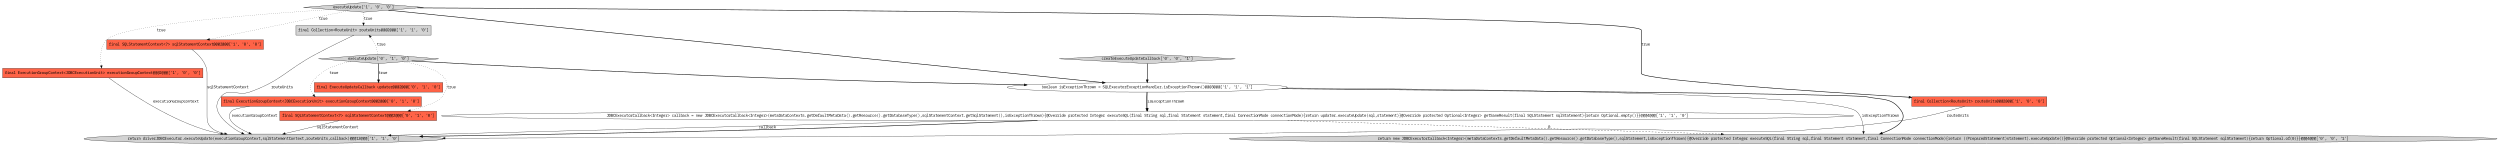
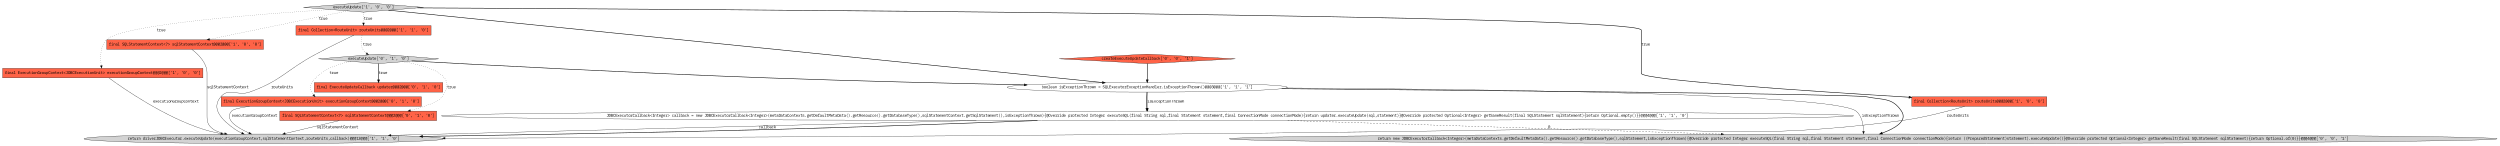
(364, 30) -> (364, 30)
(375, 45) -> (361, 45)
(1147, 59) -> (1147, 59)
